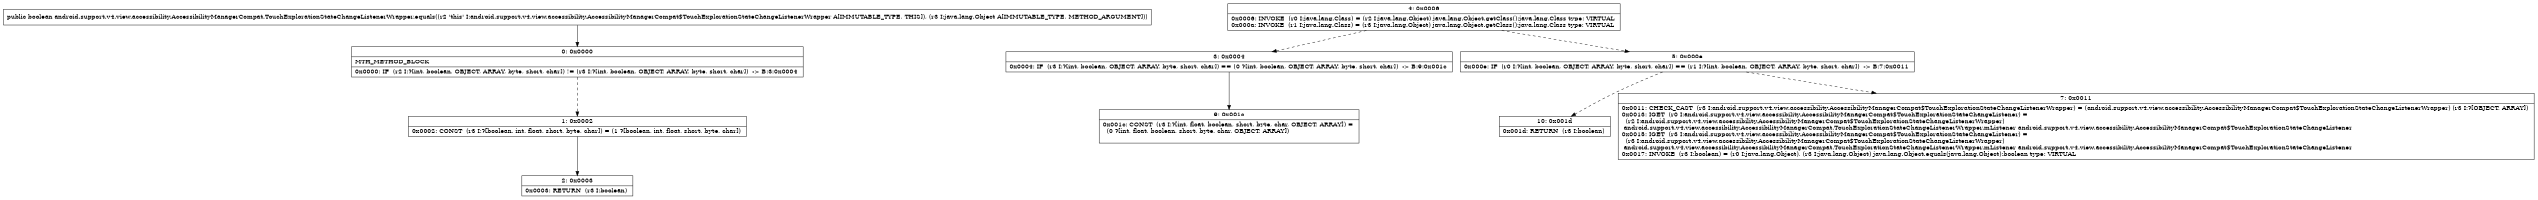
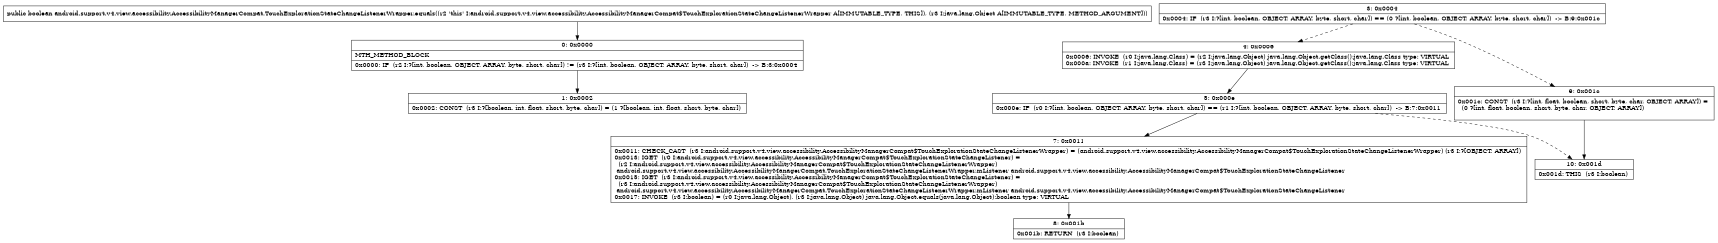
(1321, 41) -> (1328, 32)
(1563, 41) -> (1239, 79)
(1809, 82) -> (1173, 124)
(1229, 89) -> (1484, 51)
(577, 94) -> (577, 80)
(1555, 131) -> (1584, 174)
none -> (1584, 137)
(577, 186) -> none
none -> (1069, 229)
